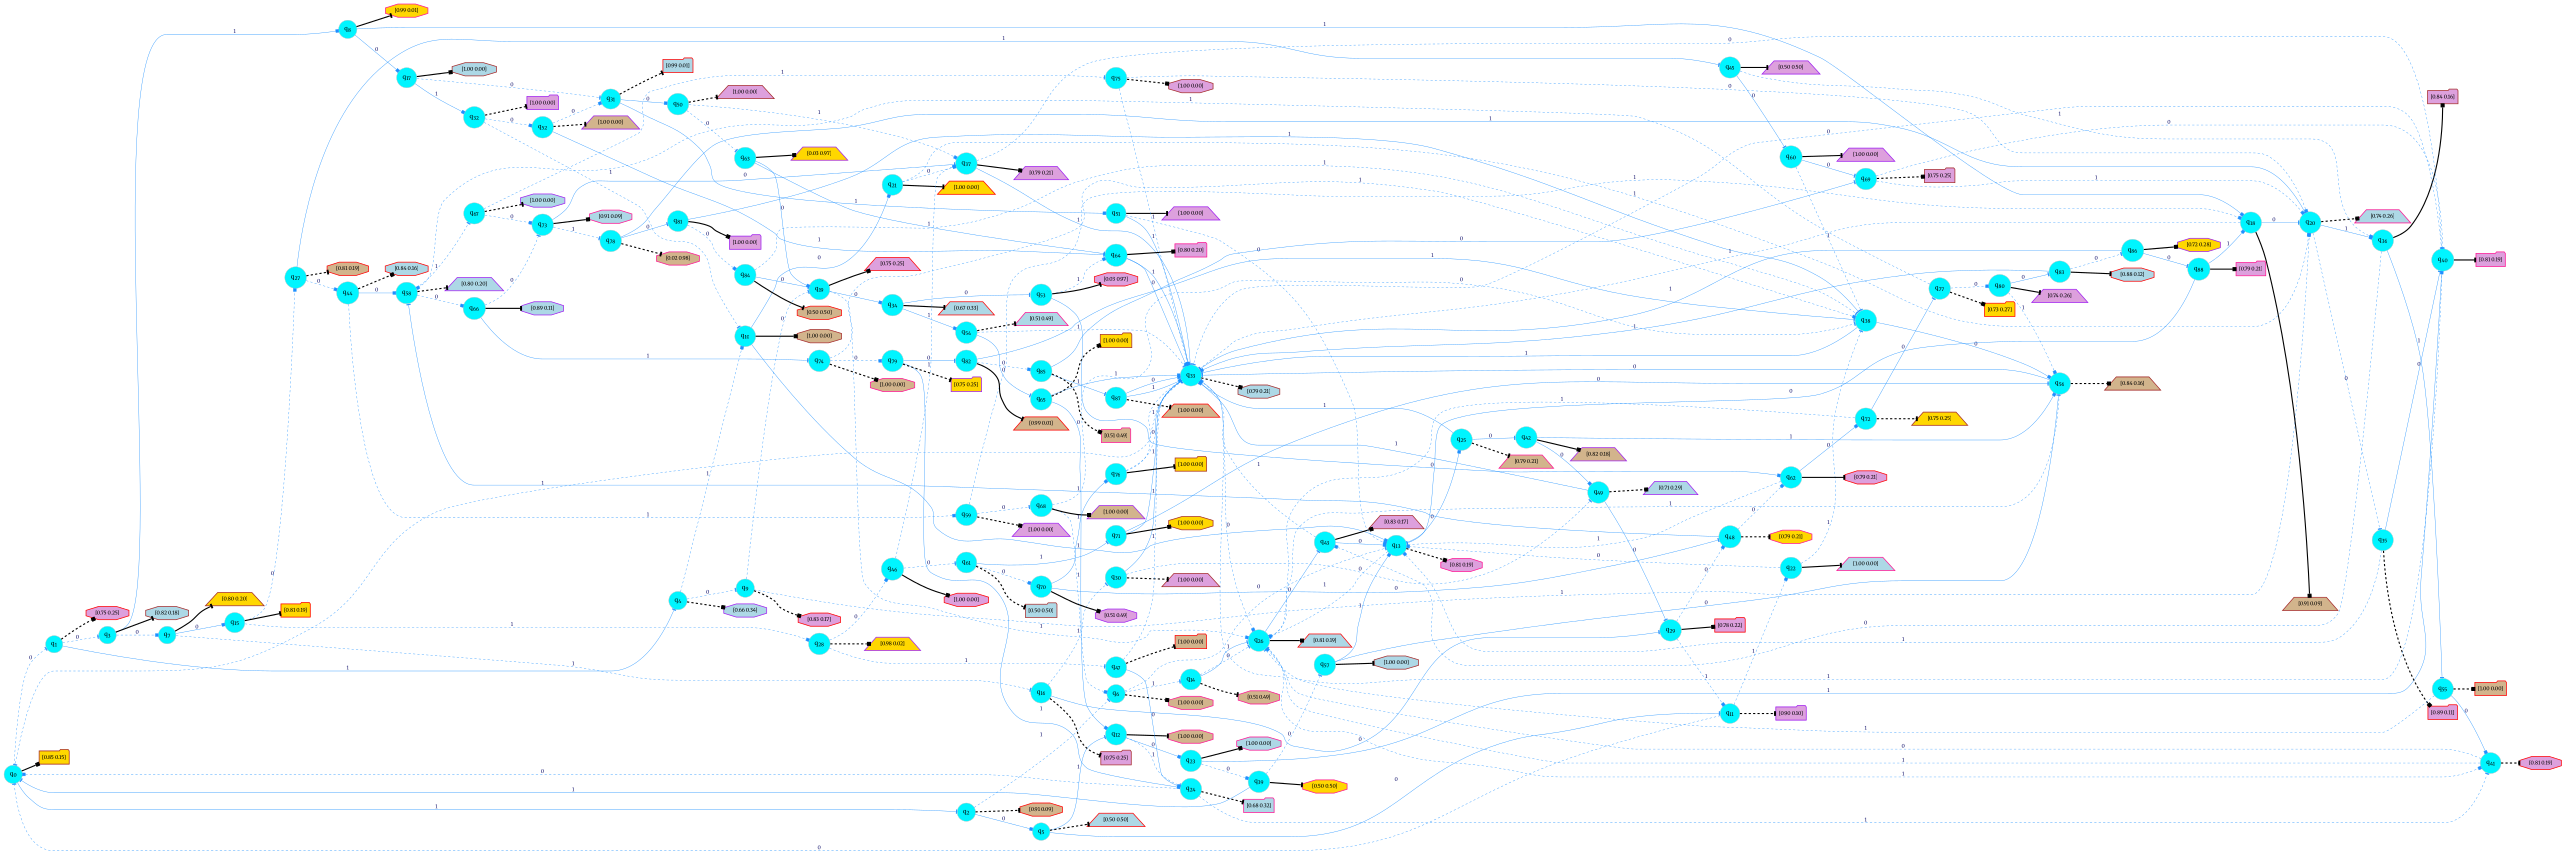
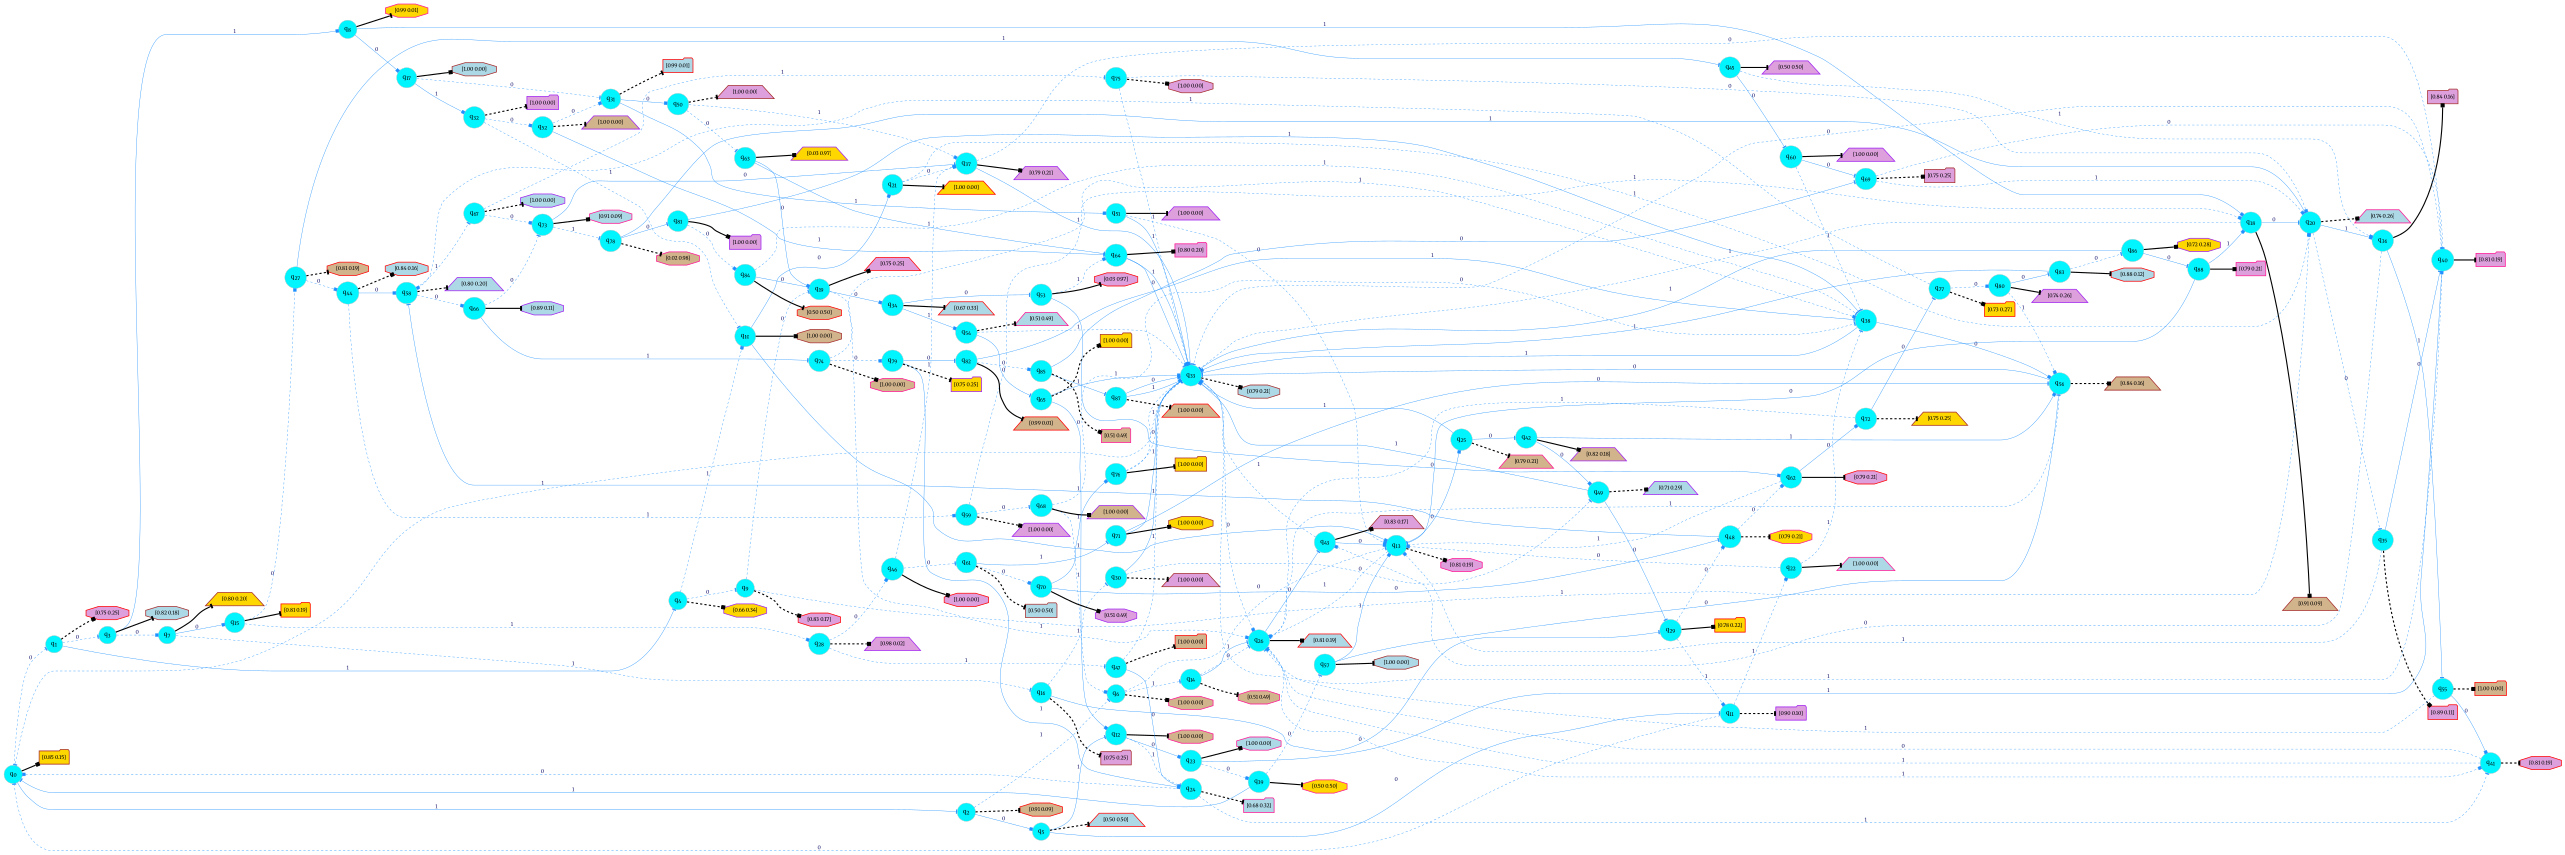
(745, 610) -> (745, 610)
(1730, 626) -> (1730, 626)
(893, 644) -> (893, 644)
